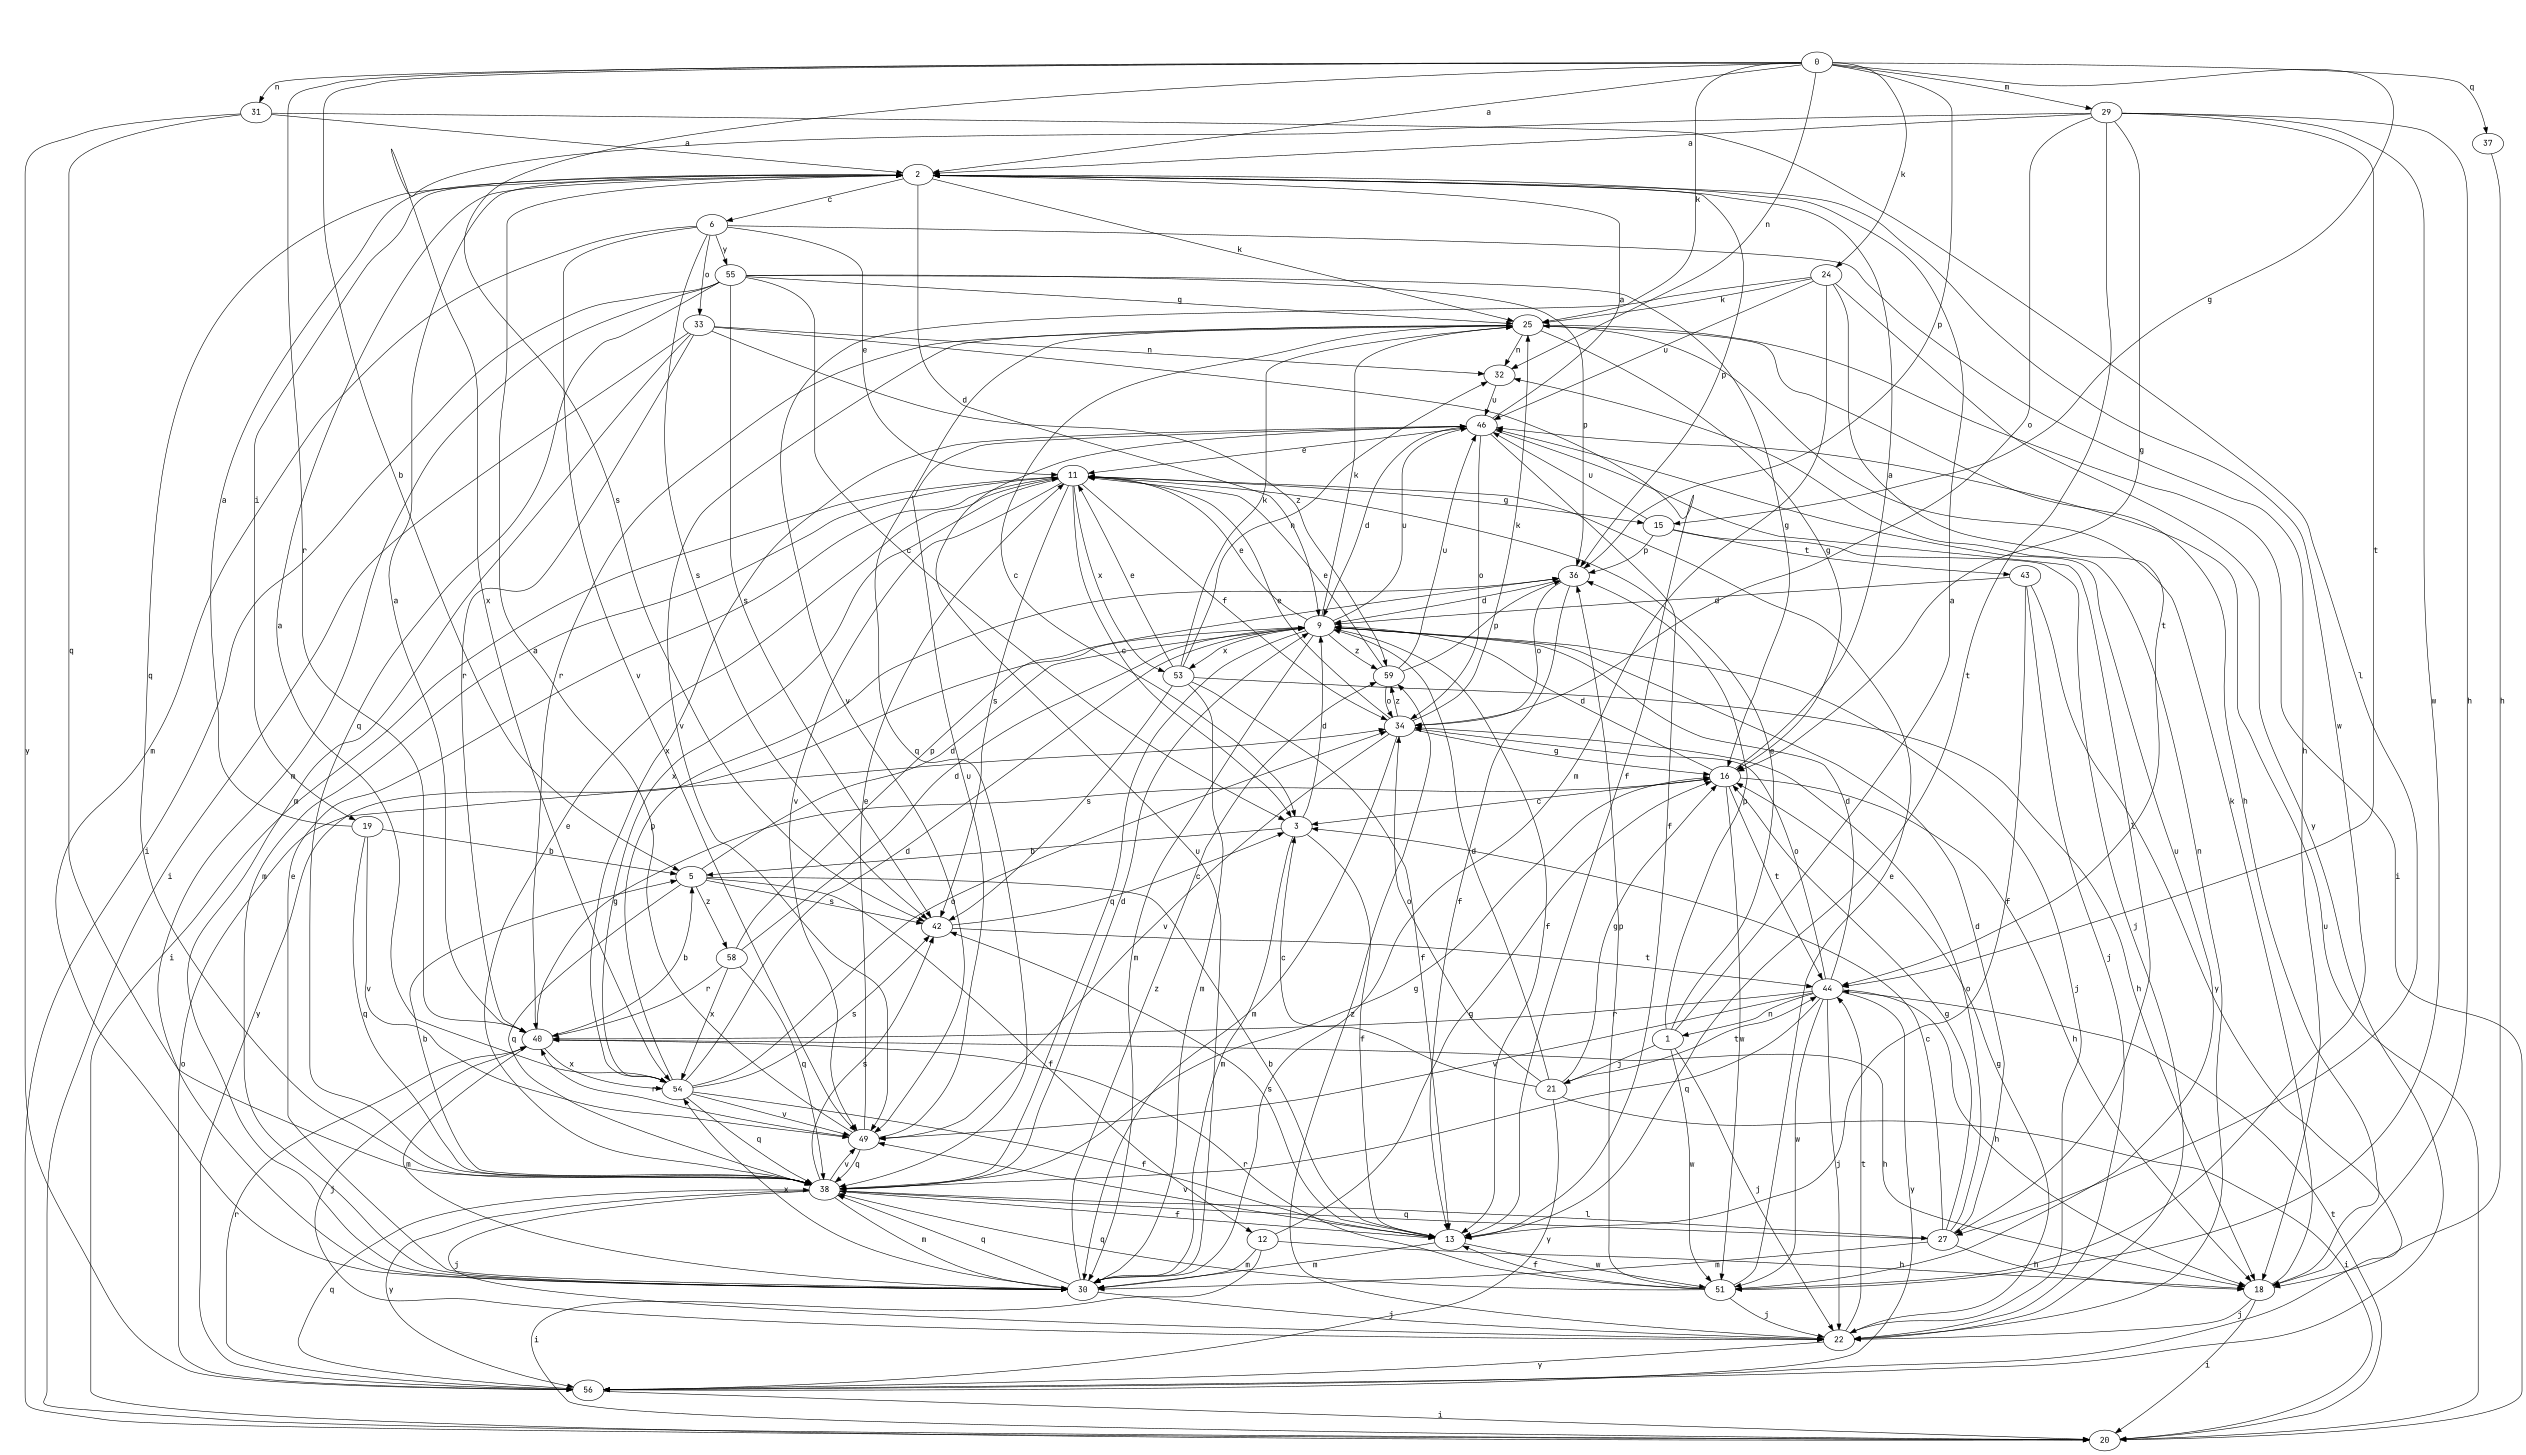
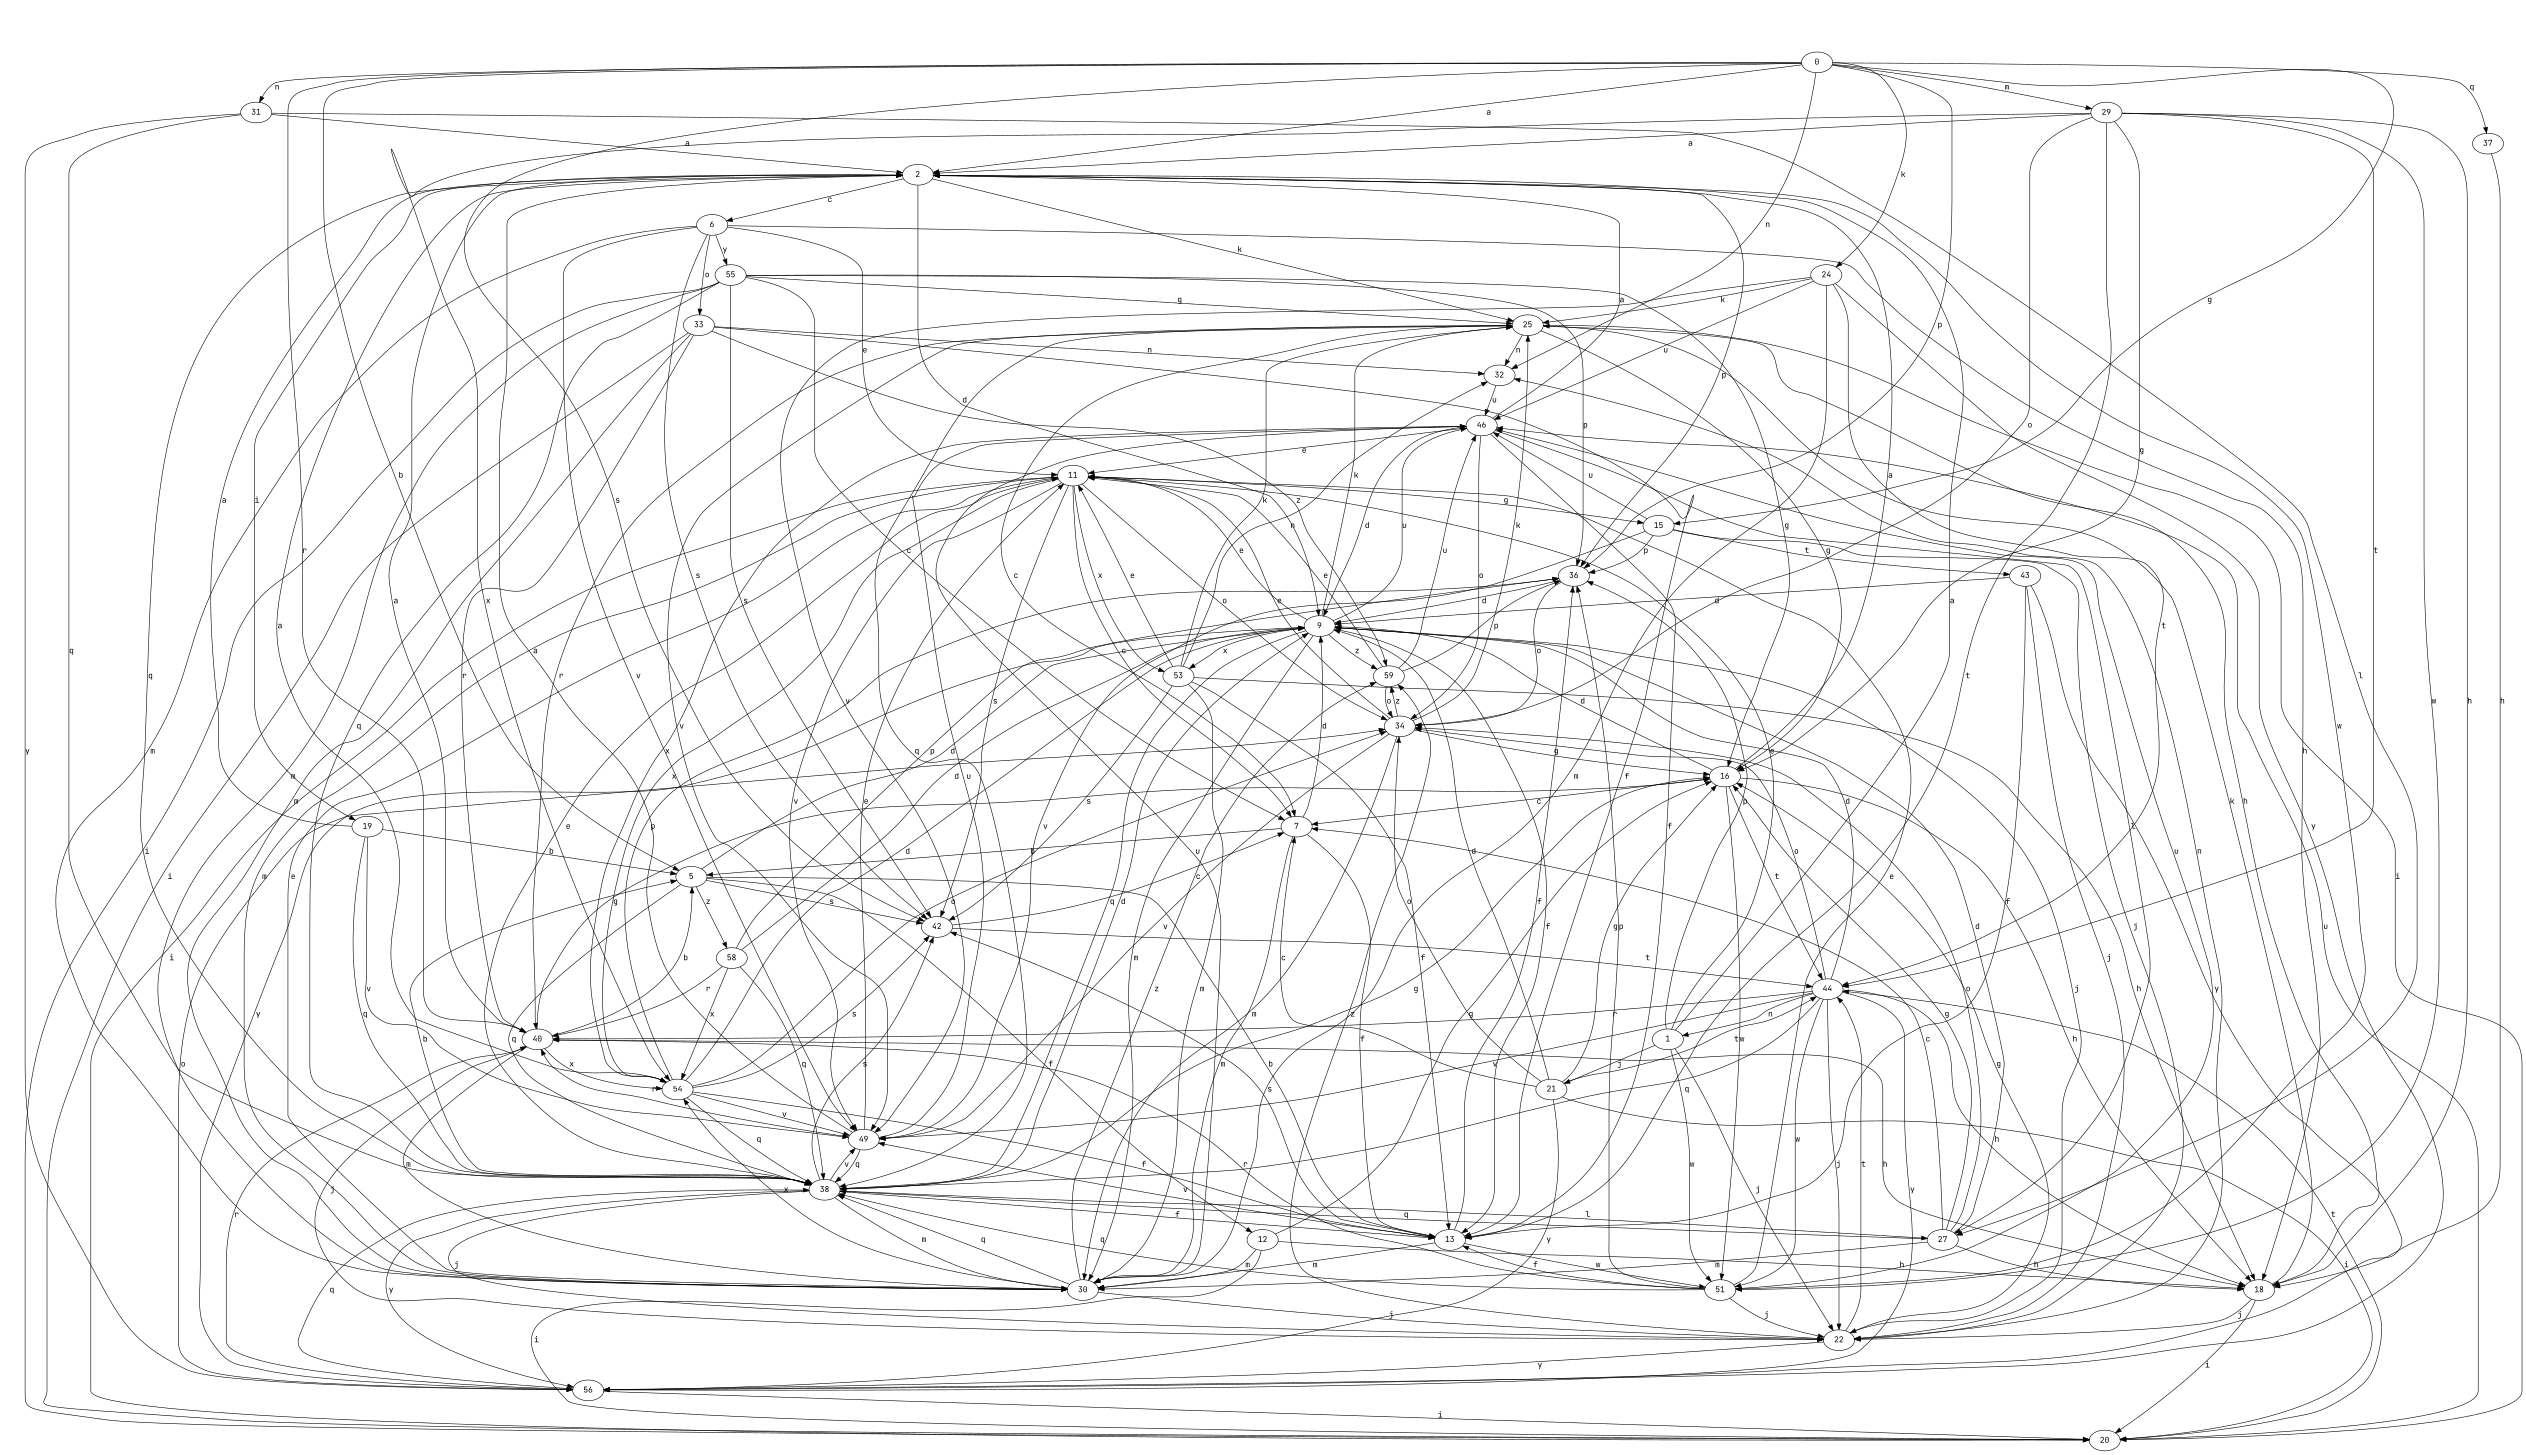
(1695, 200) -> none
(1225, 601) -> (1225, 601)
none -> (1125, 680)
(1297, 827) -> (1297, 827)
(1458, 895) -> (1536, 902)
